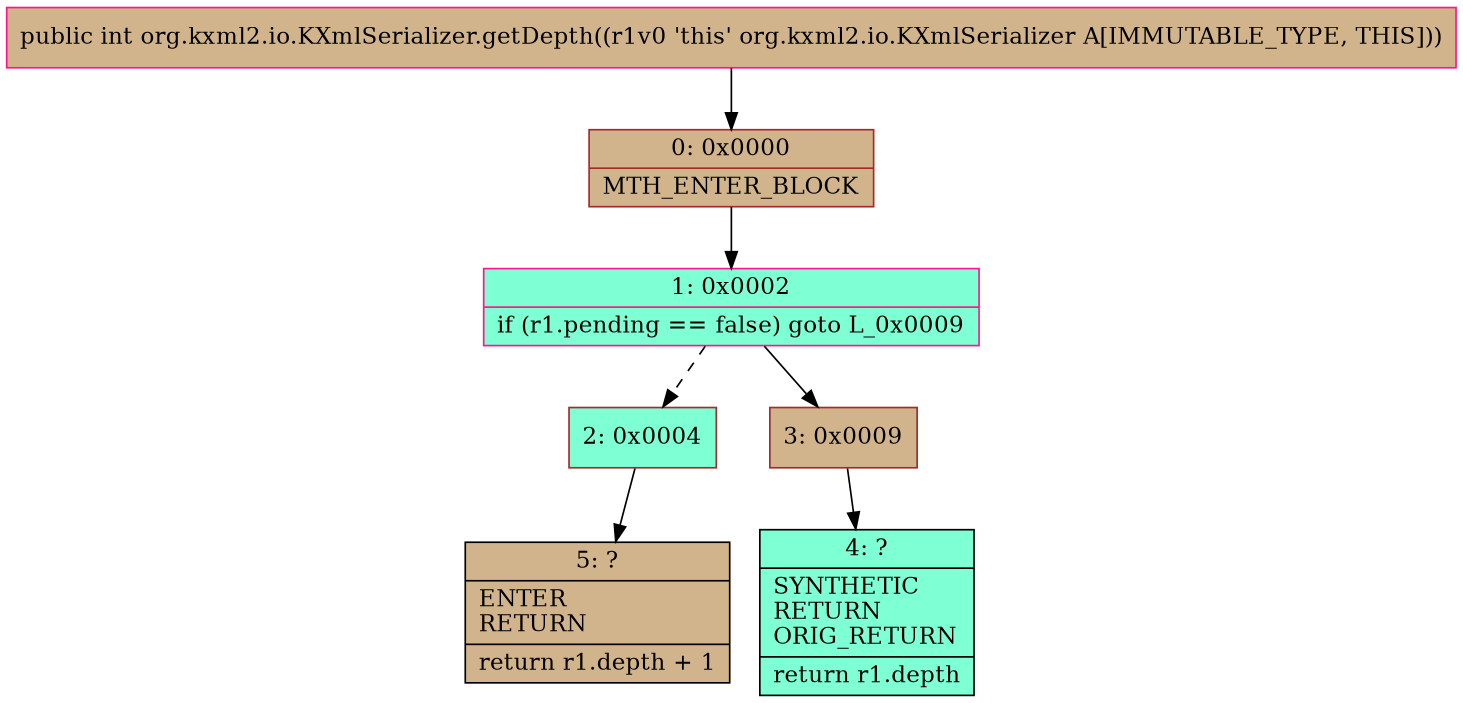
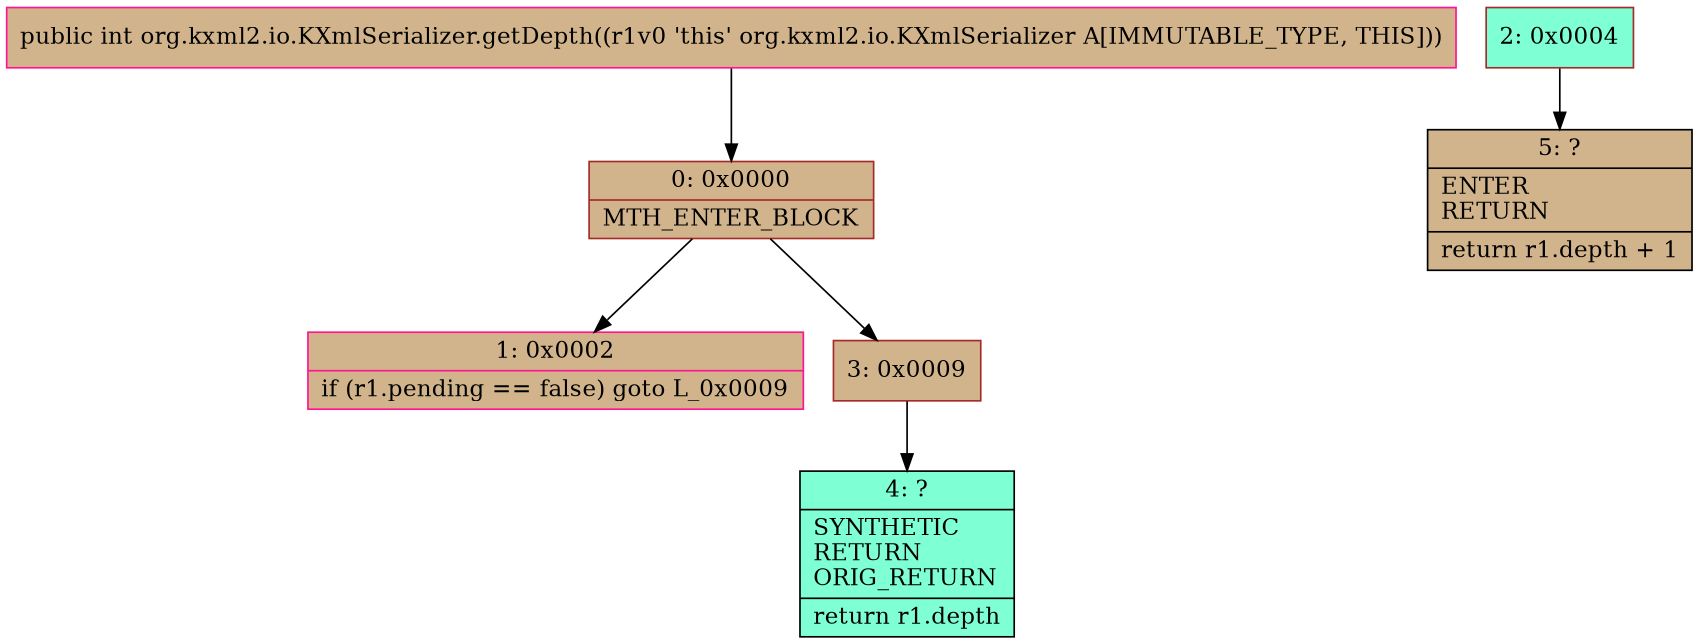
(731, 307) -> (556, 371)
(689, 370) -> none
(785, 370) -> (817, 284)
